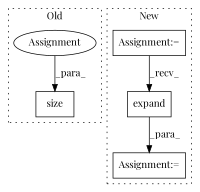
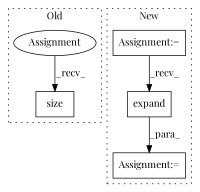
(71, 74) -> (71, 74)
